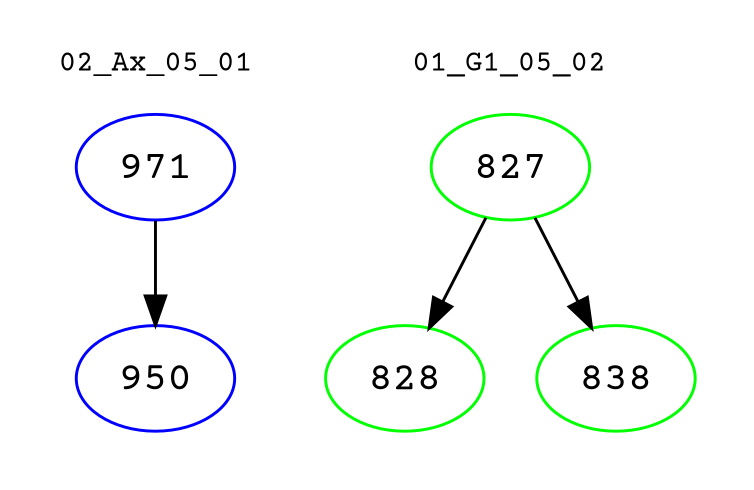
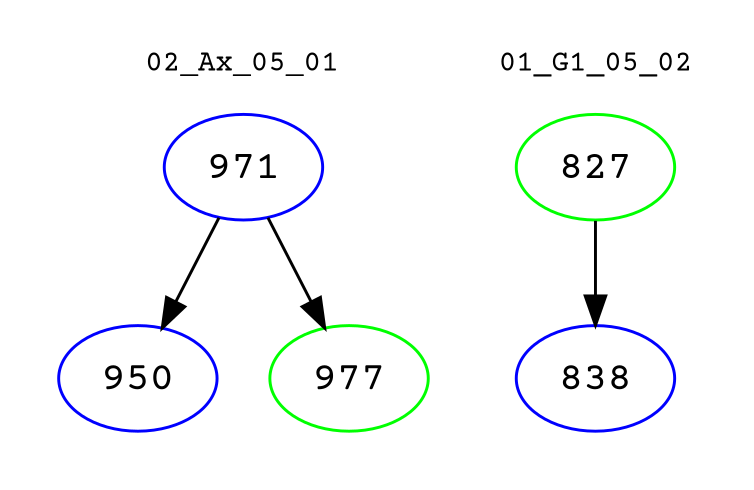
none -> (349, 378)
(405, 378) -> none
(616, 378) -> (595, 378)
